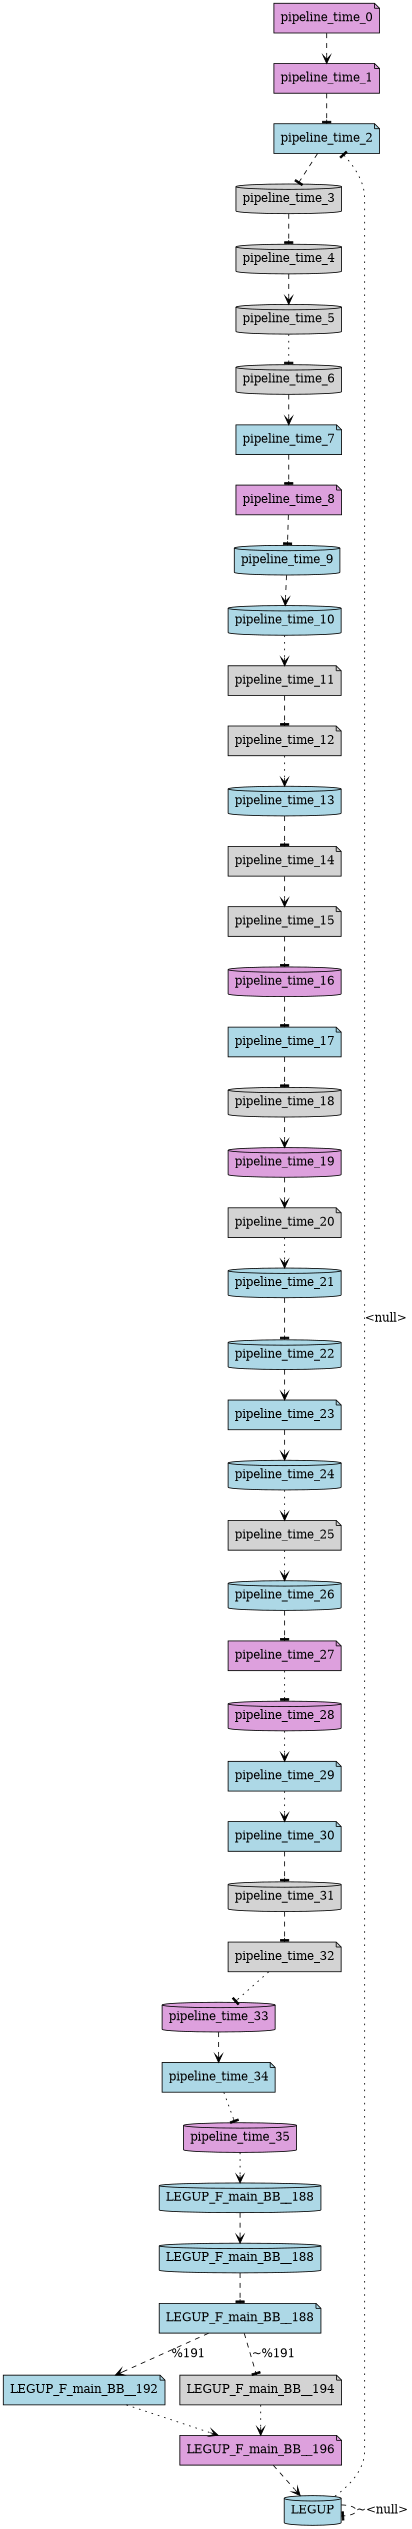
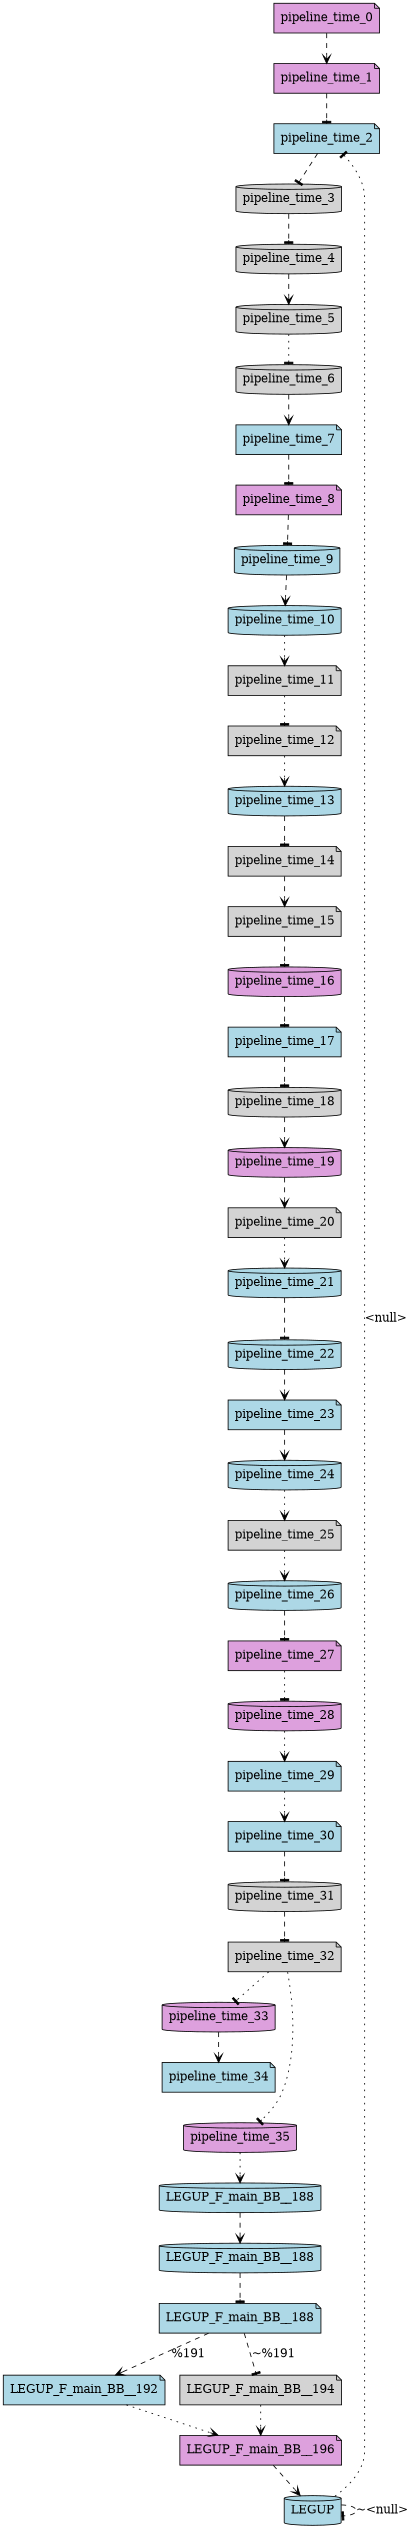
(285, 709) -> (285, 709)
(229, 2106) -> (292, 2050)
